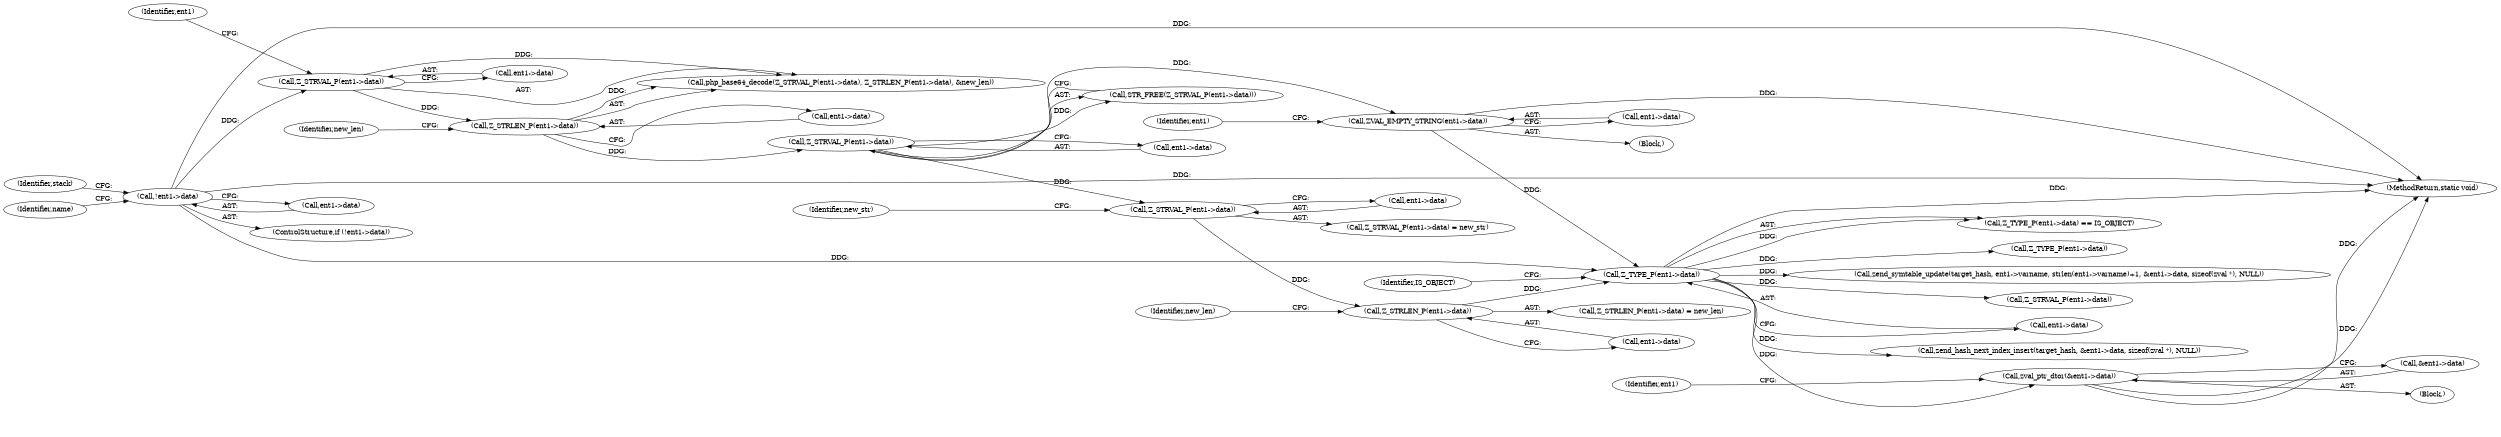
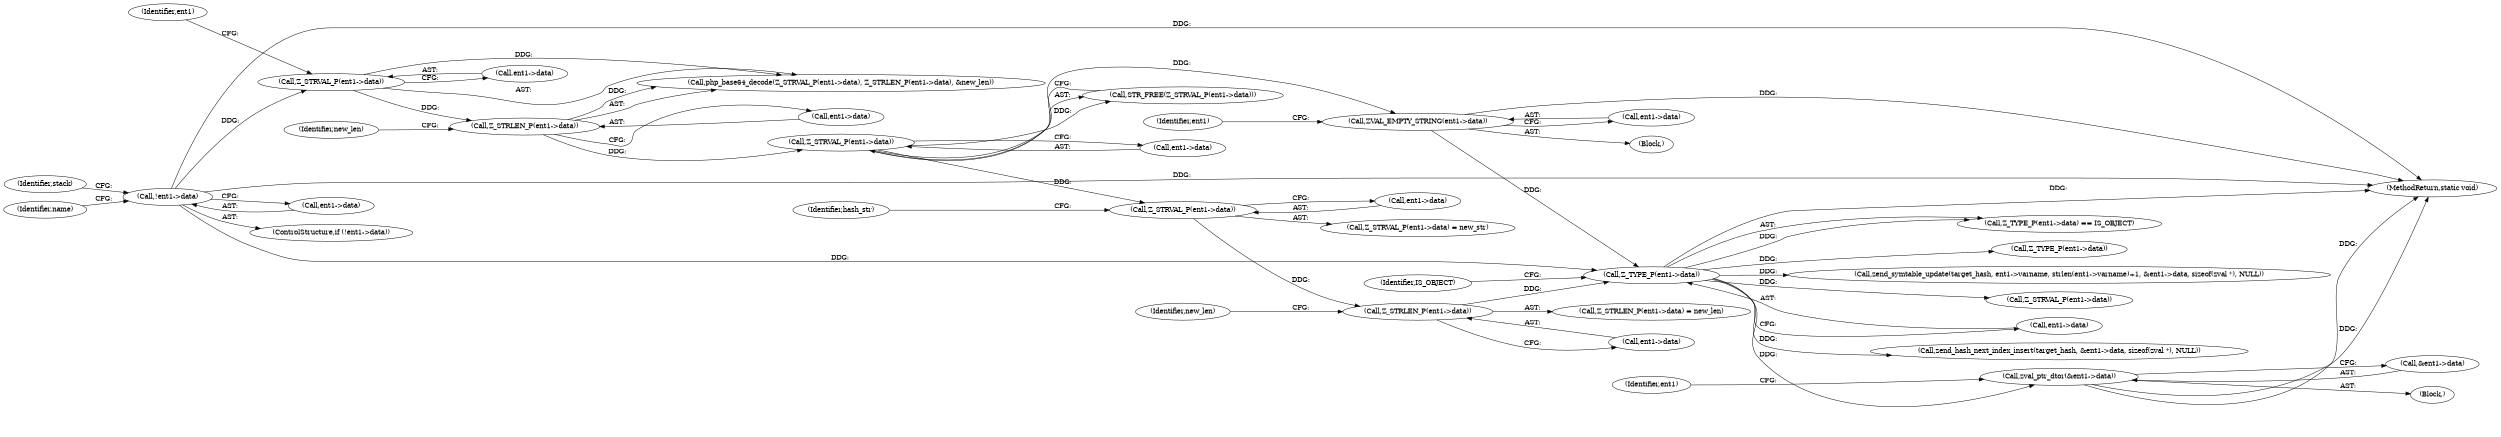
(841, 210) -> (841, 210)
